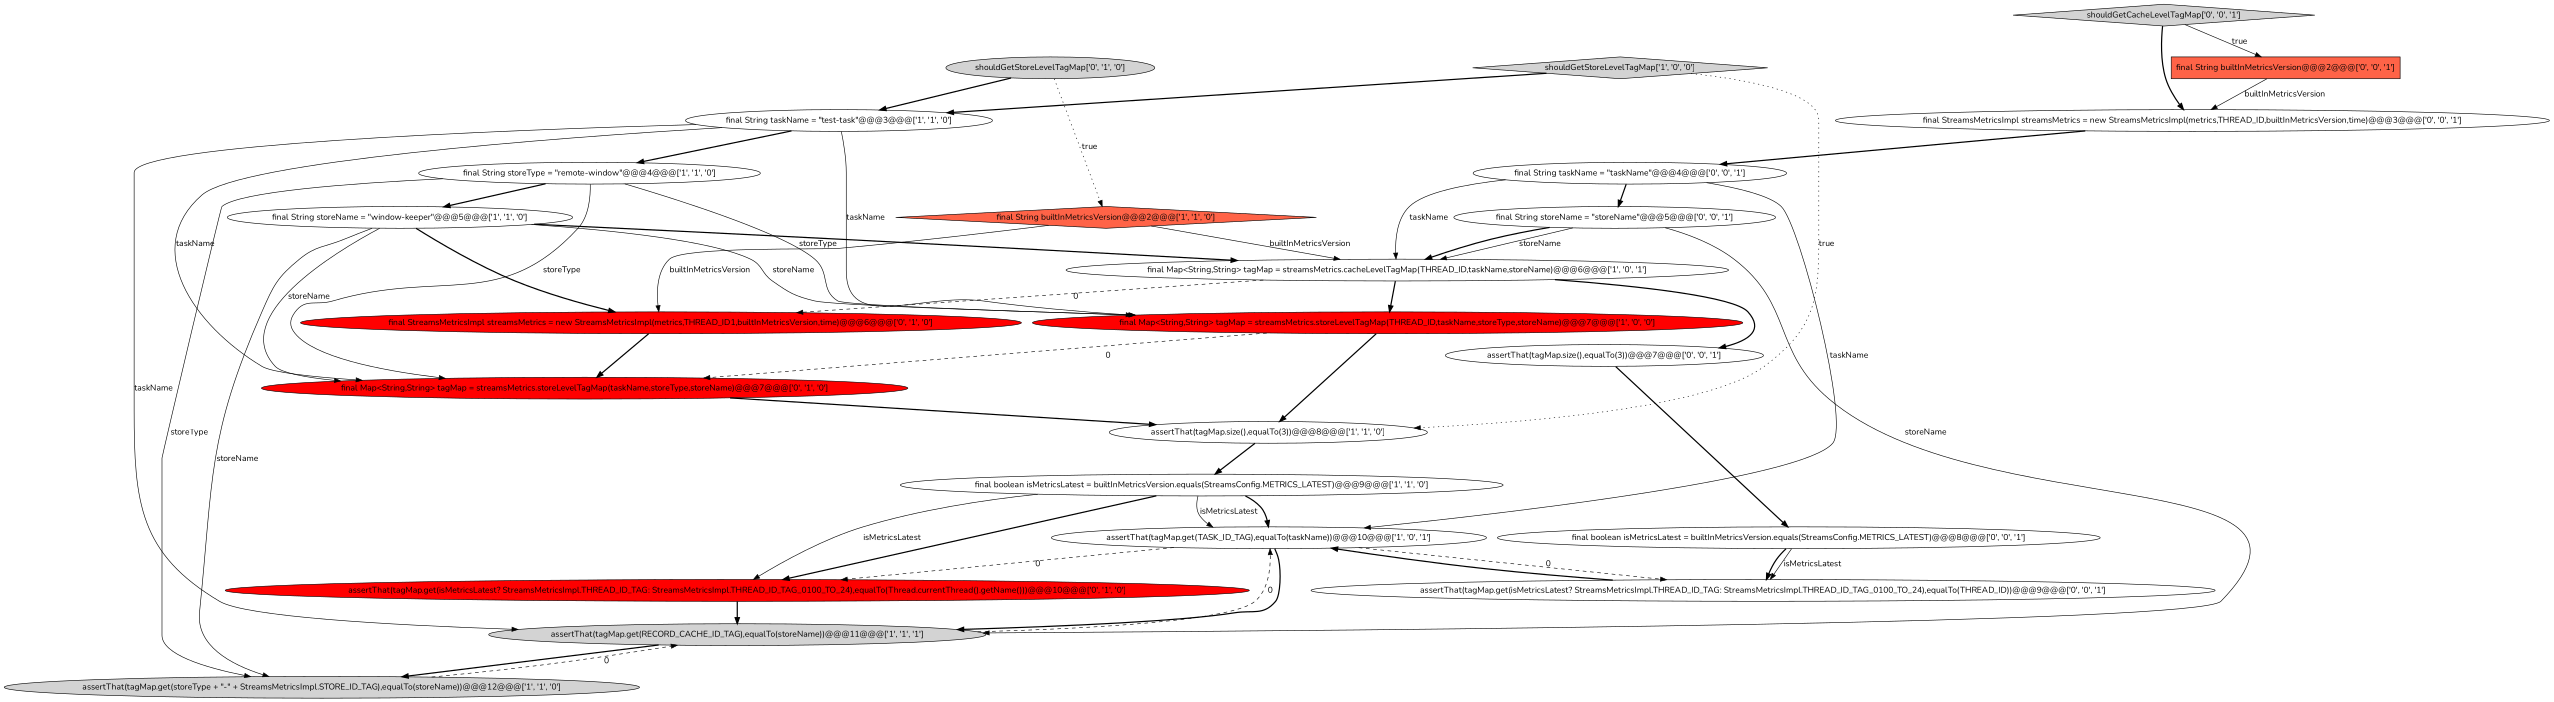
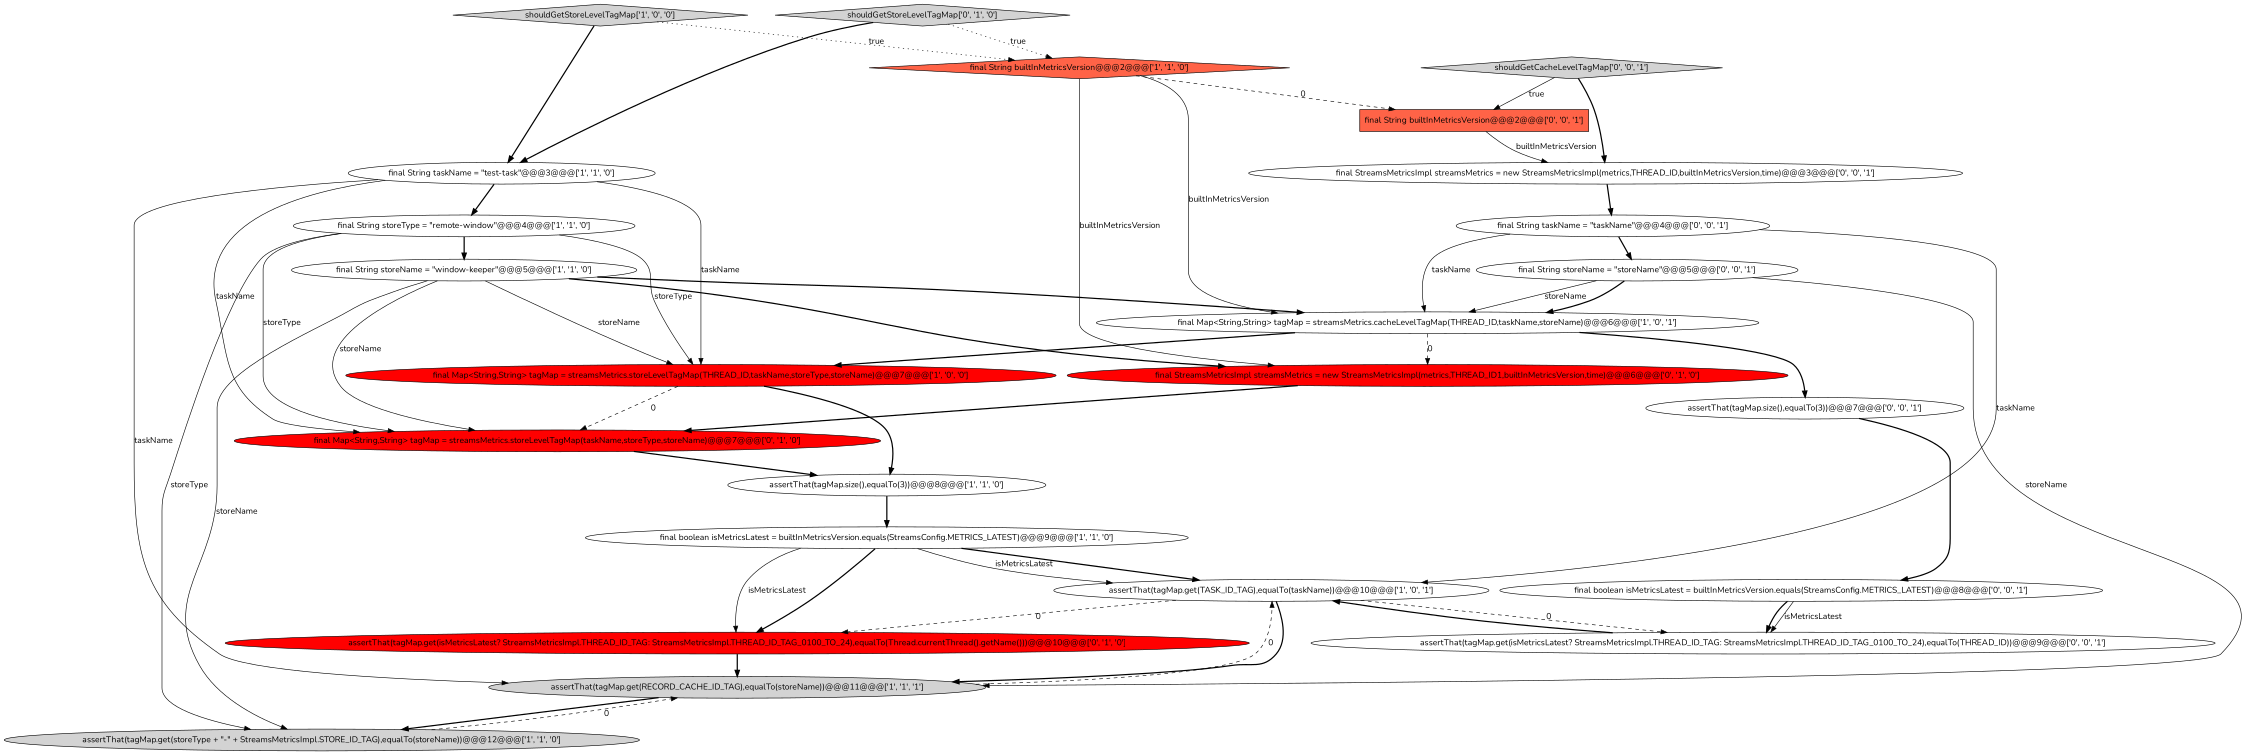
(1050, 68) -> (923, 15)
none -> (1262, 92)
(1785, 348) -> (833, 41)
